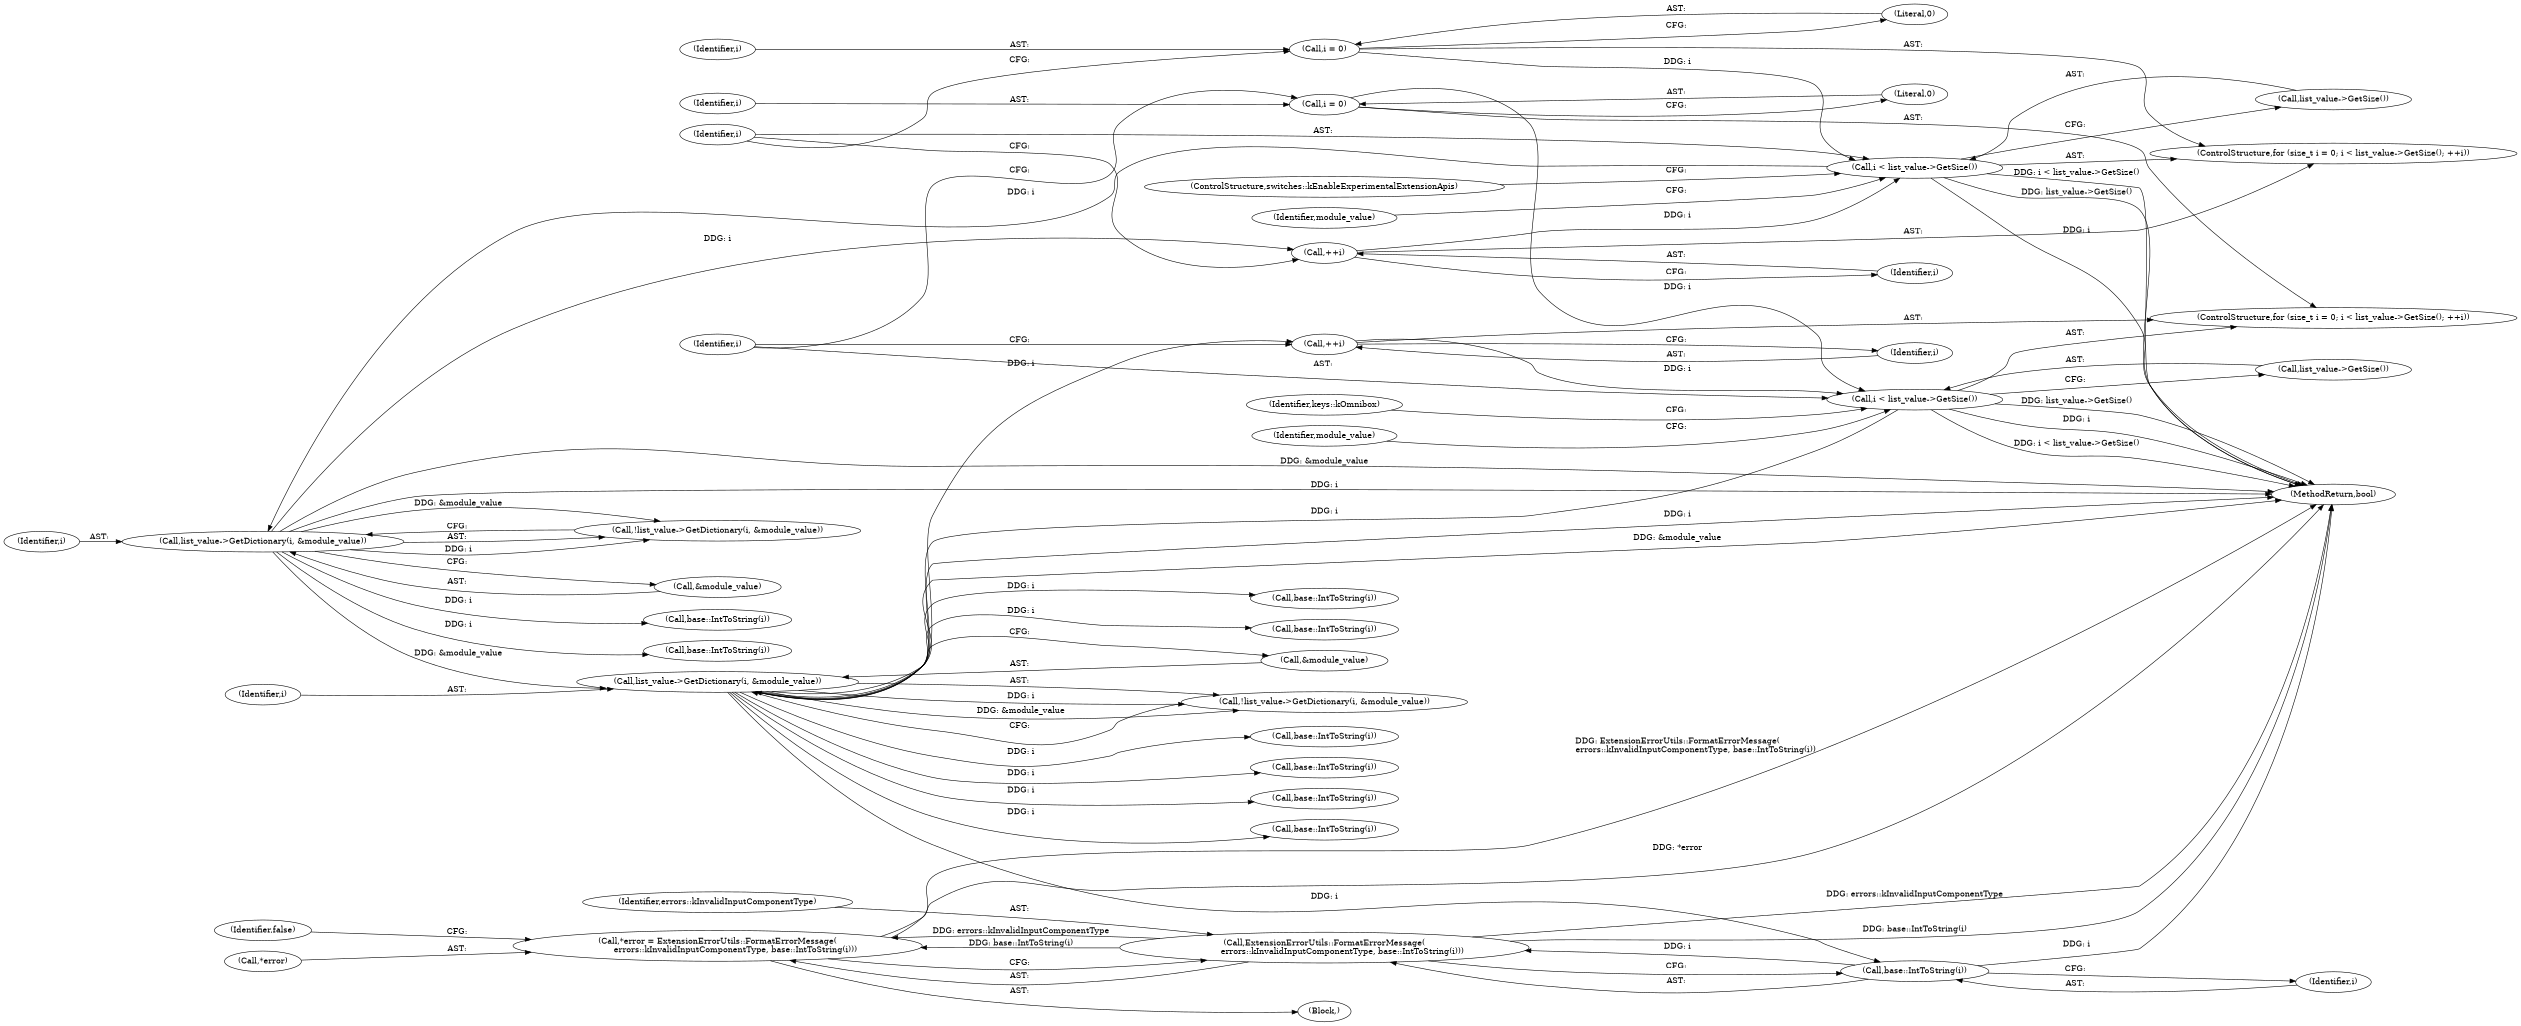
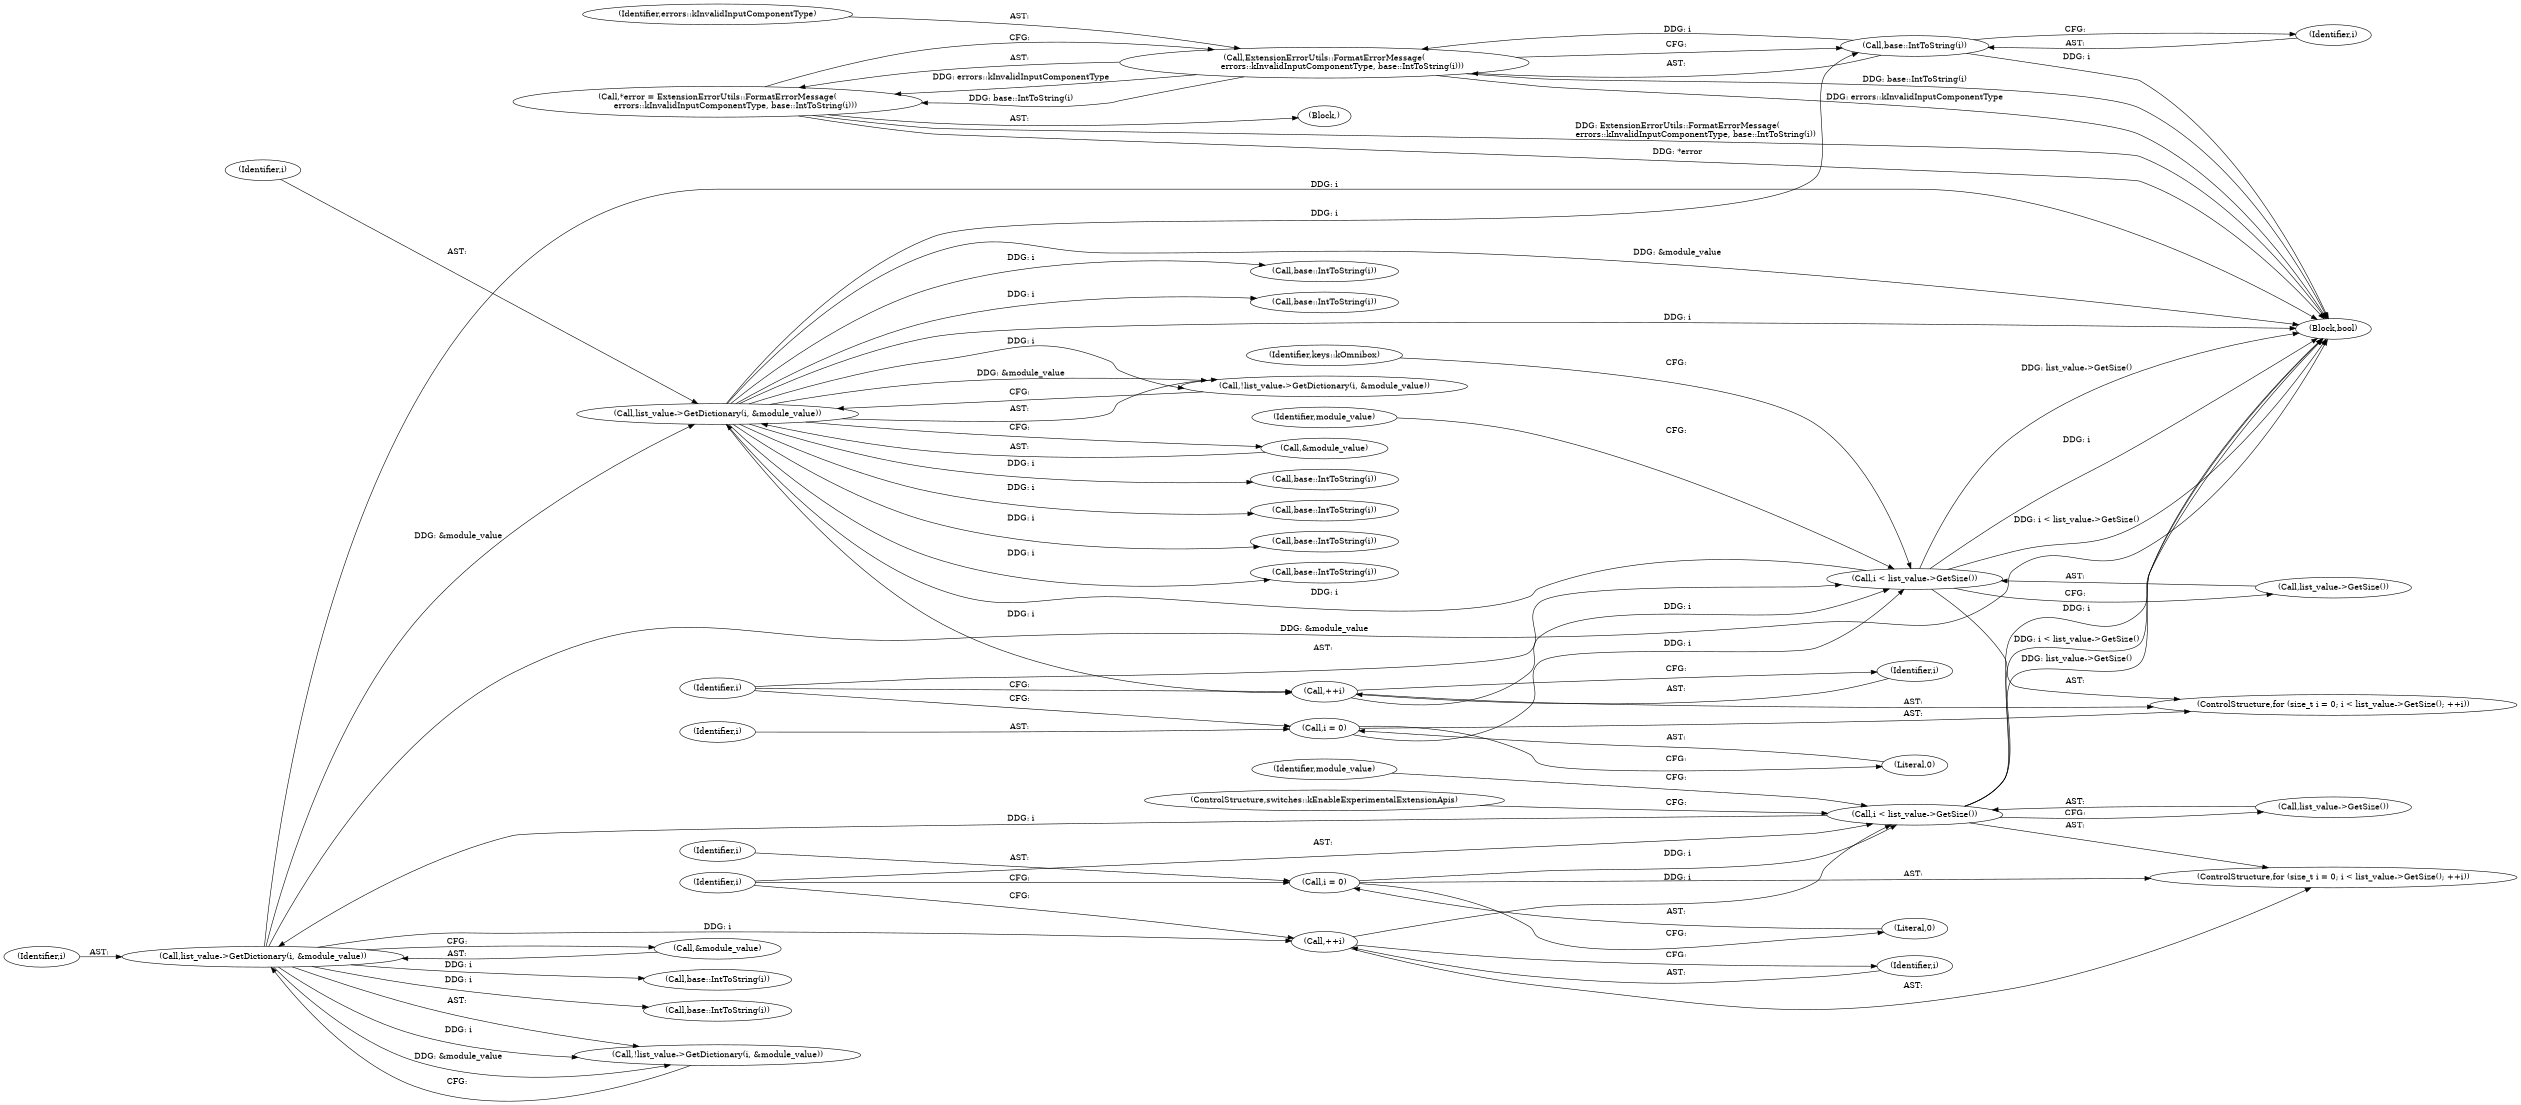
(2333, 494) -> (2333, 329)
(263, 930) -> none
(263, 961) -> none
